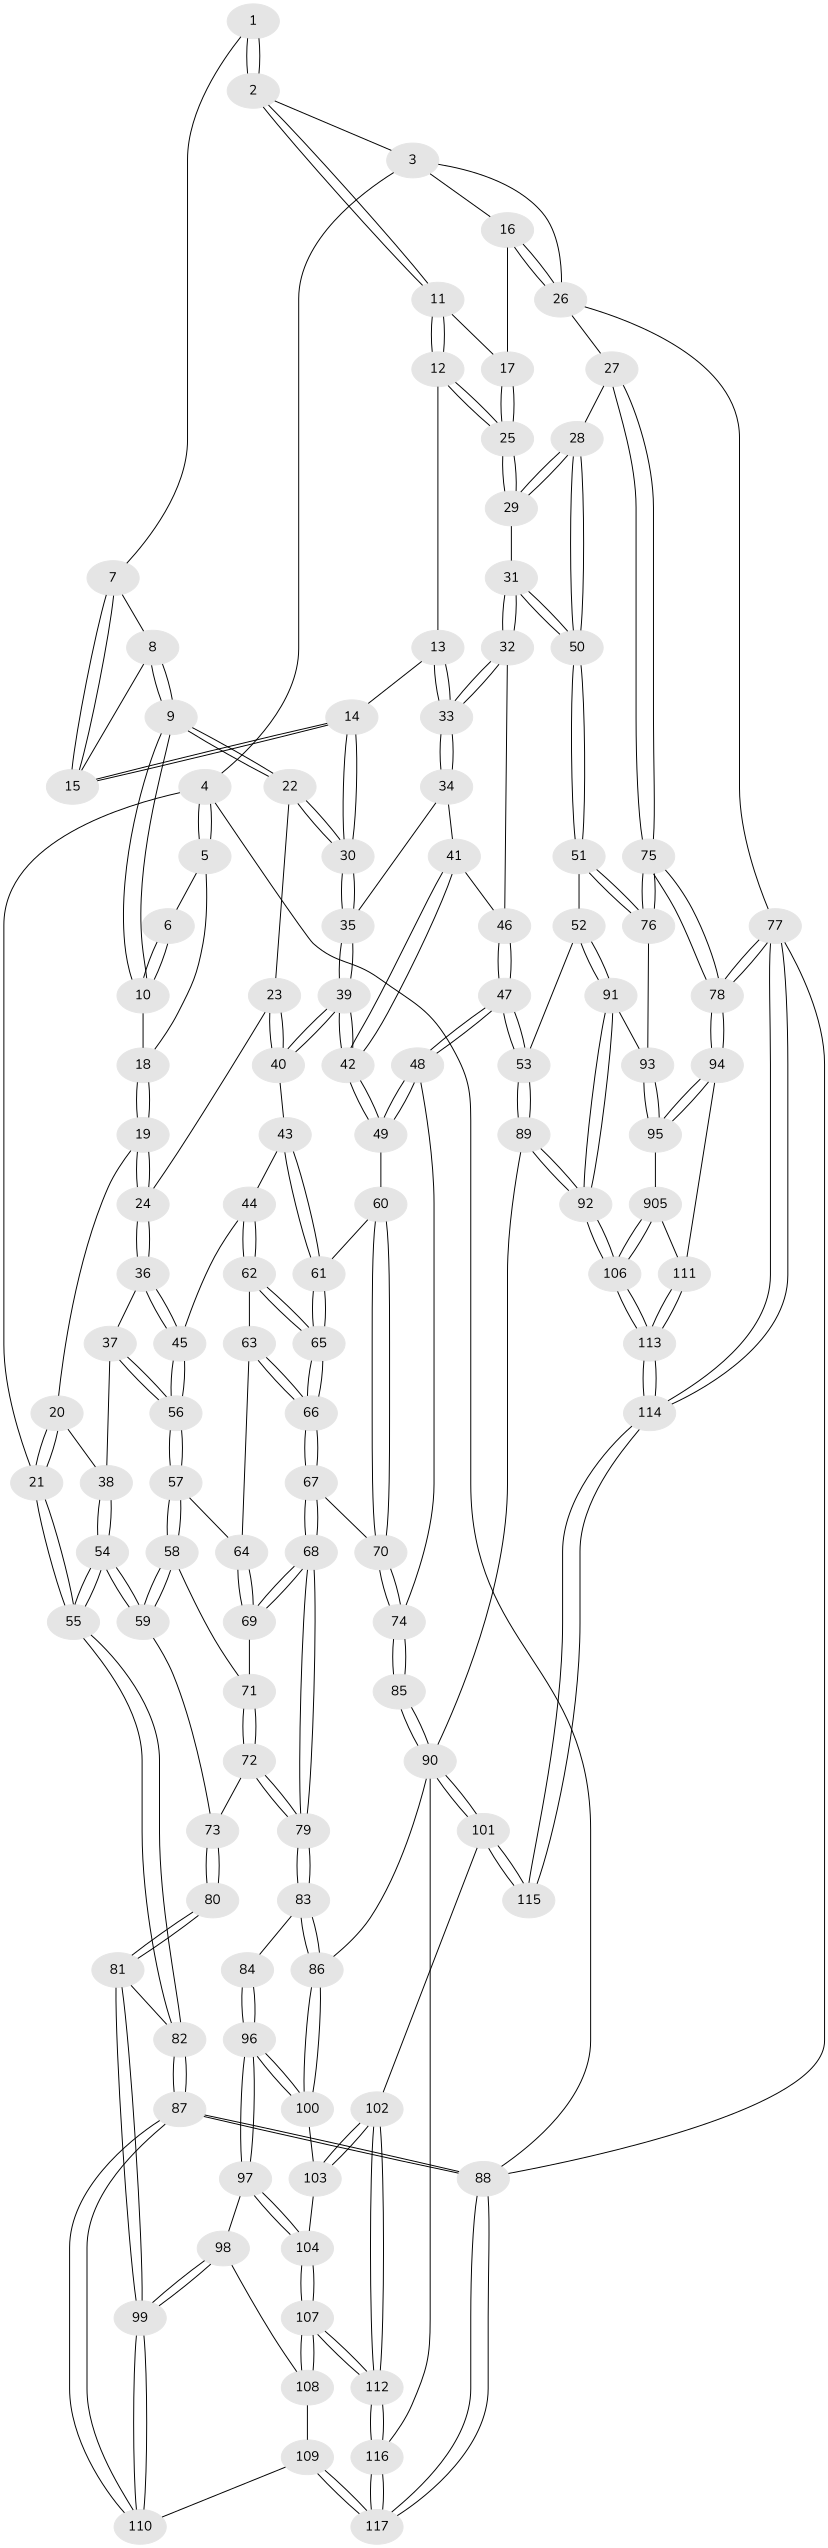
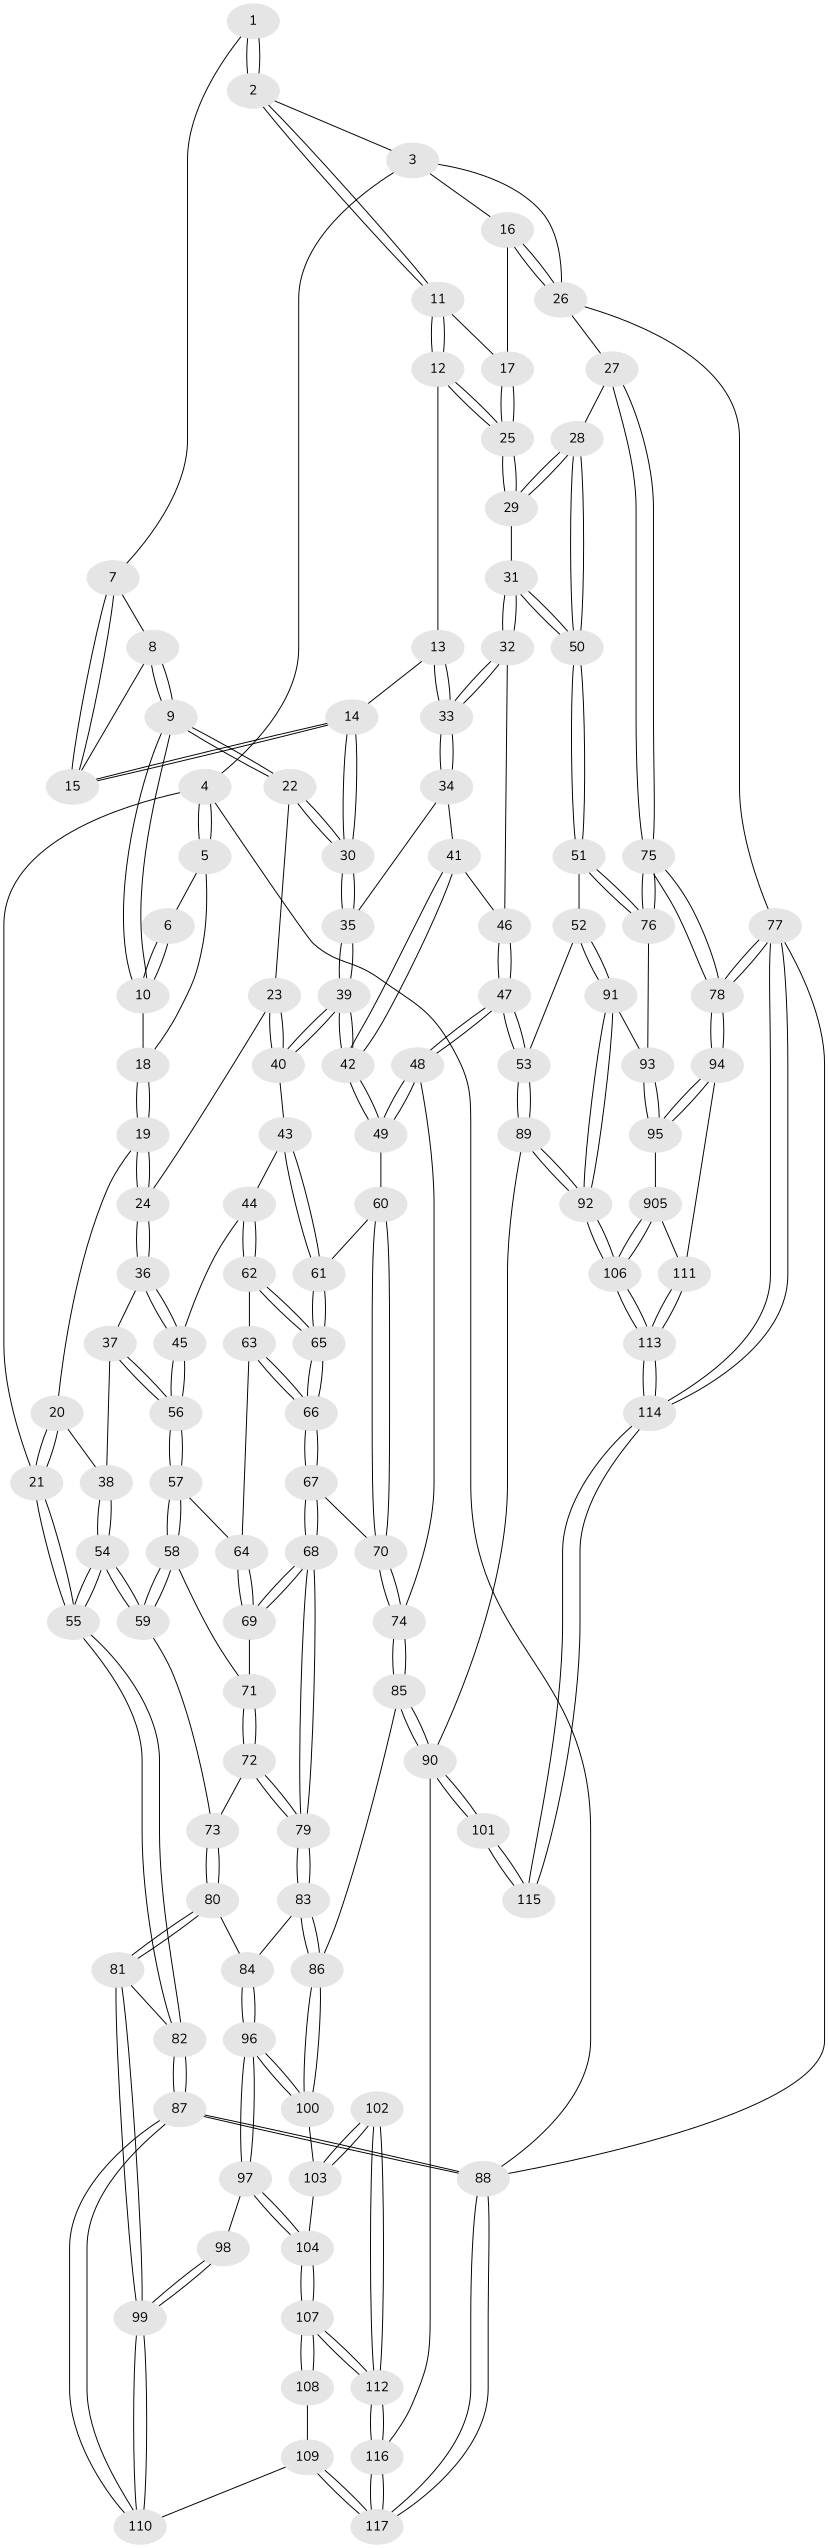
(393, 1875) -> (364, 1832)
none -> (230, 1935)
(437, 1952) -> none
(263, 2319) -> none
